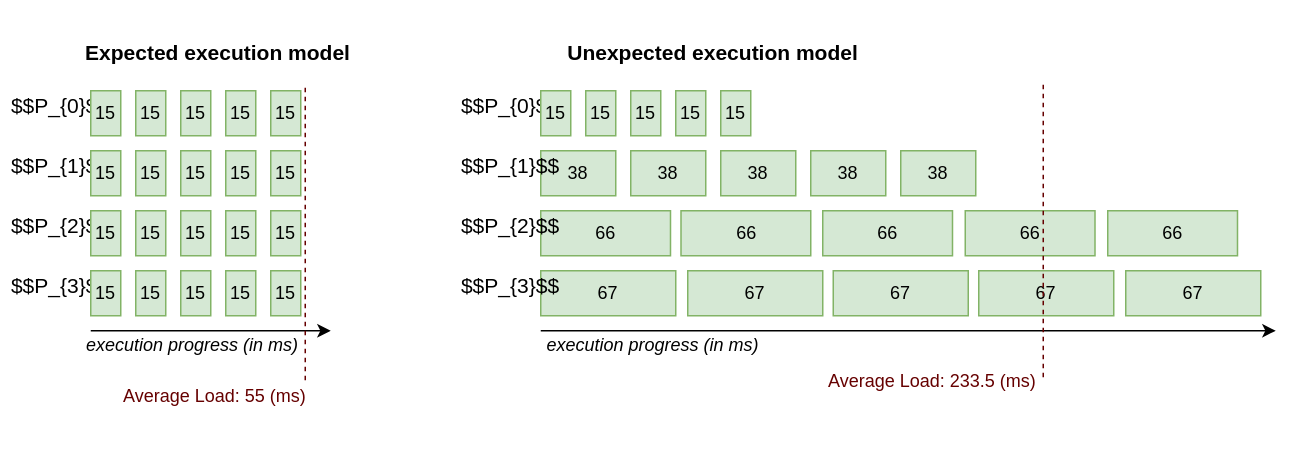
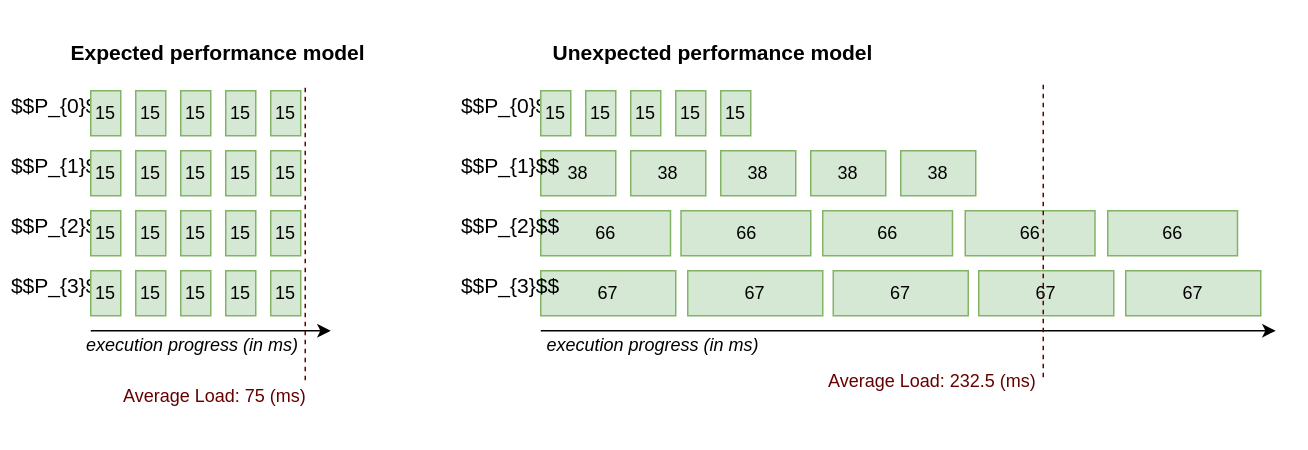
(218, 53) -> (218, 53)
(713, 53) -> (713, 53)
(938, 382) -> (938, 382)
(220, 397) -> (220, 397)
